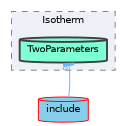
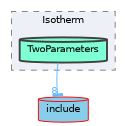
(70, 82) -> (57, 77)
